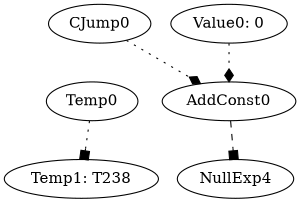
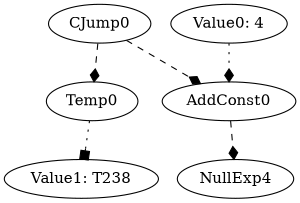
(229, 24) -> (229, 24)
none -> (97, 56)
(158, 59) -> (158, 59)
(232, 135) -> (232, 135)
(81, 179) -> (81, 179)
